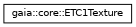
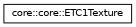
(68, 14) -> (68, 14)
